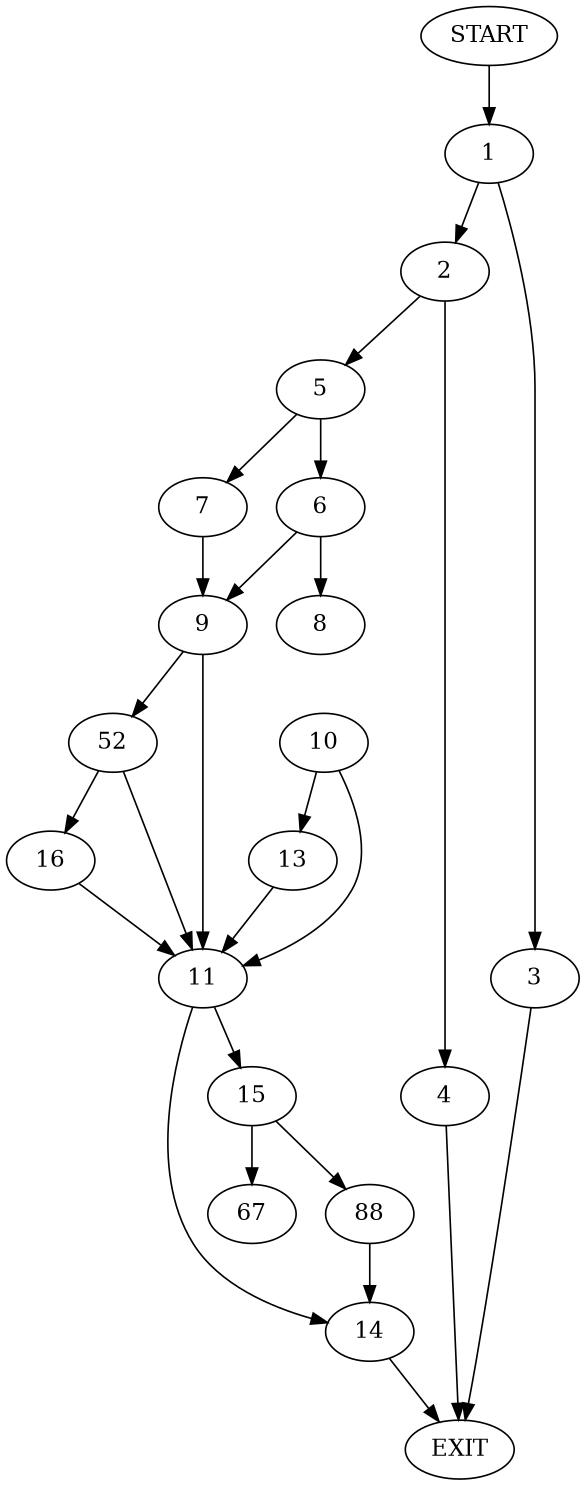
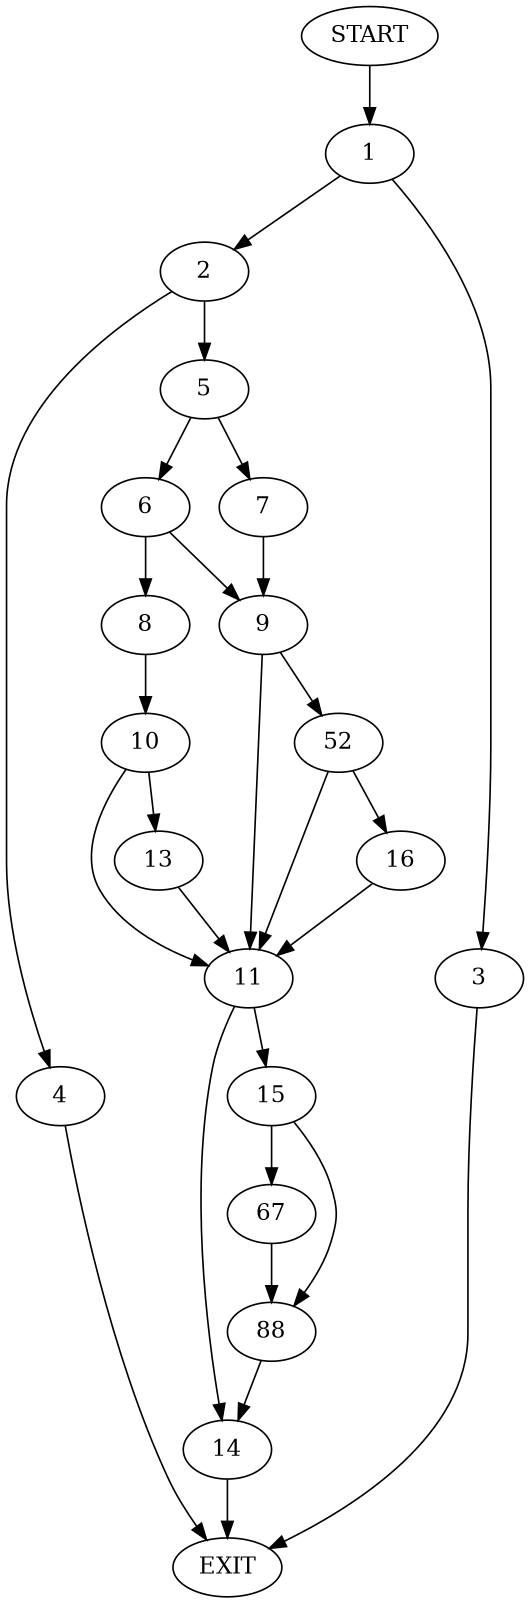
none -> (146, 676)
none -> (272, 1265)
